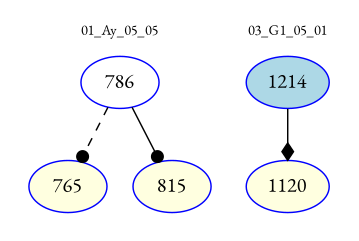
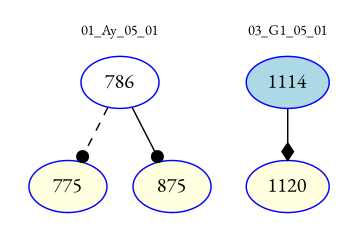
(120, 31) -> (120, 31)
(288, 82) -> (288, 82)
(68, 187) -> (68, 187)
(172, 187) -> (172, 187)
